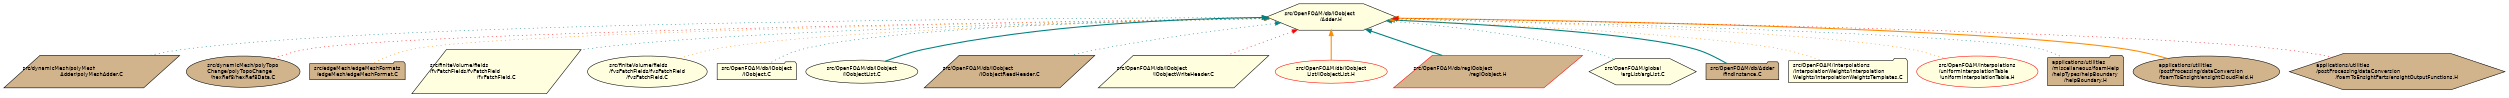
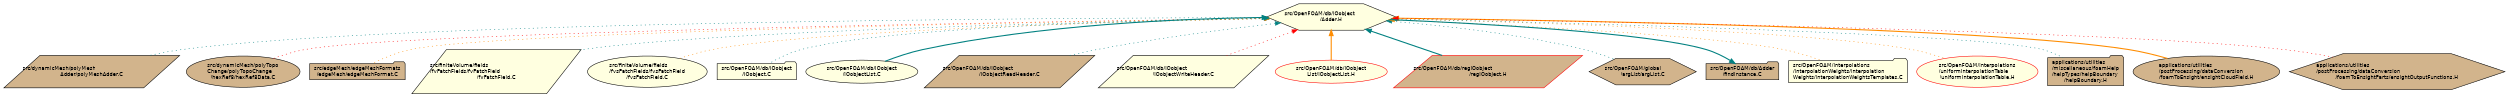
(1605, 35) -> (1630, 37)
(1643, 72) -> (1643, 72)
